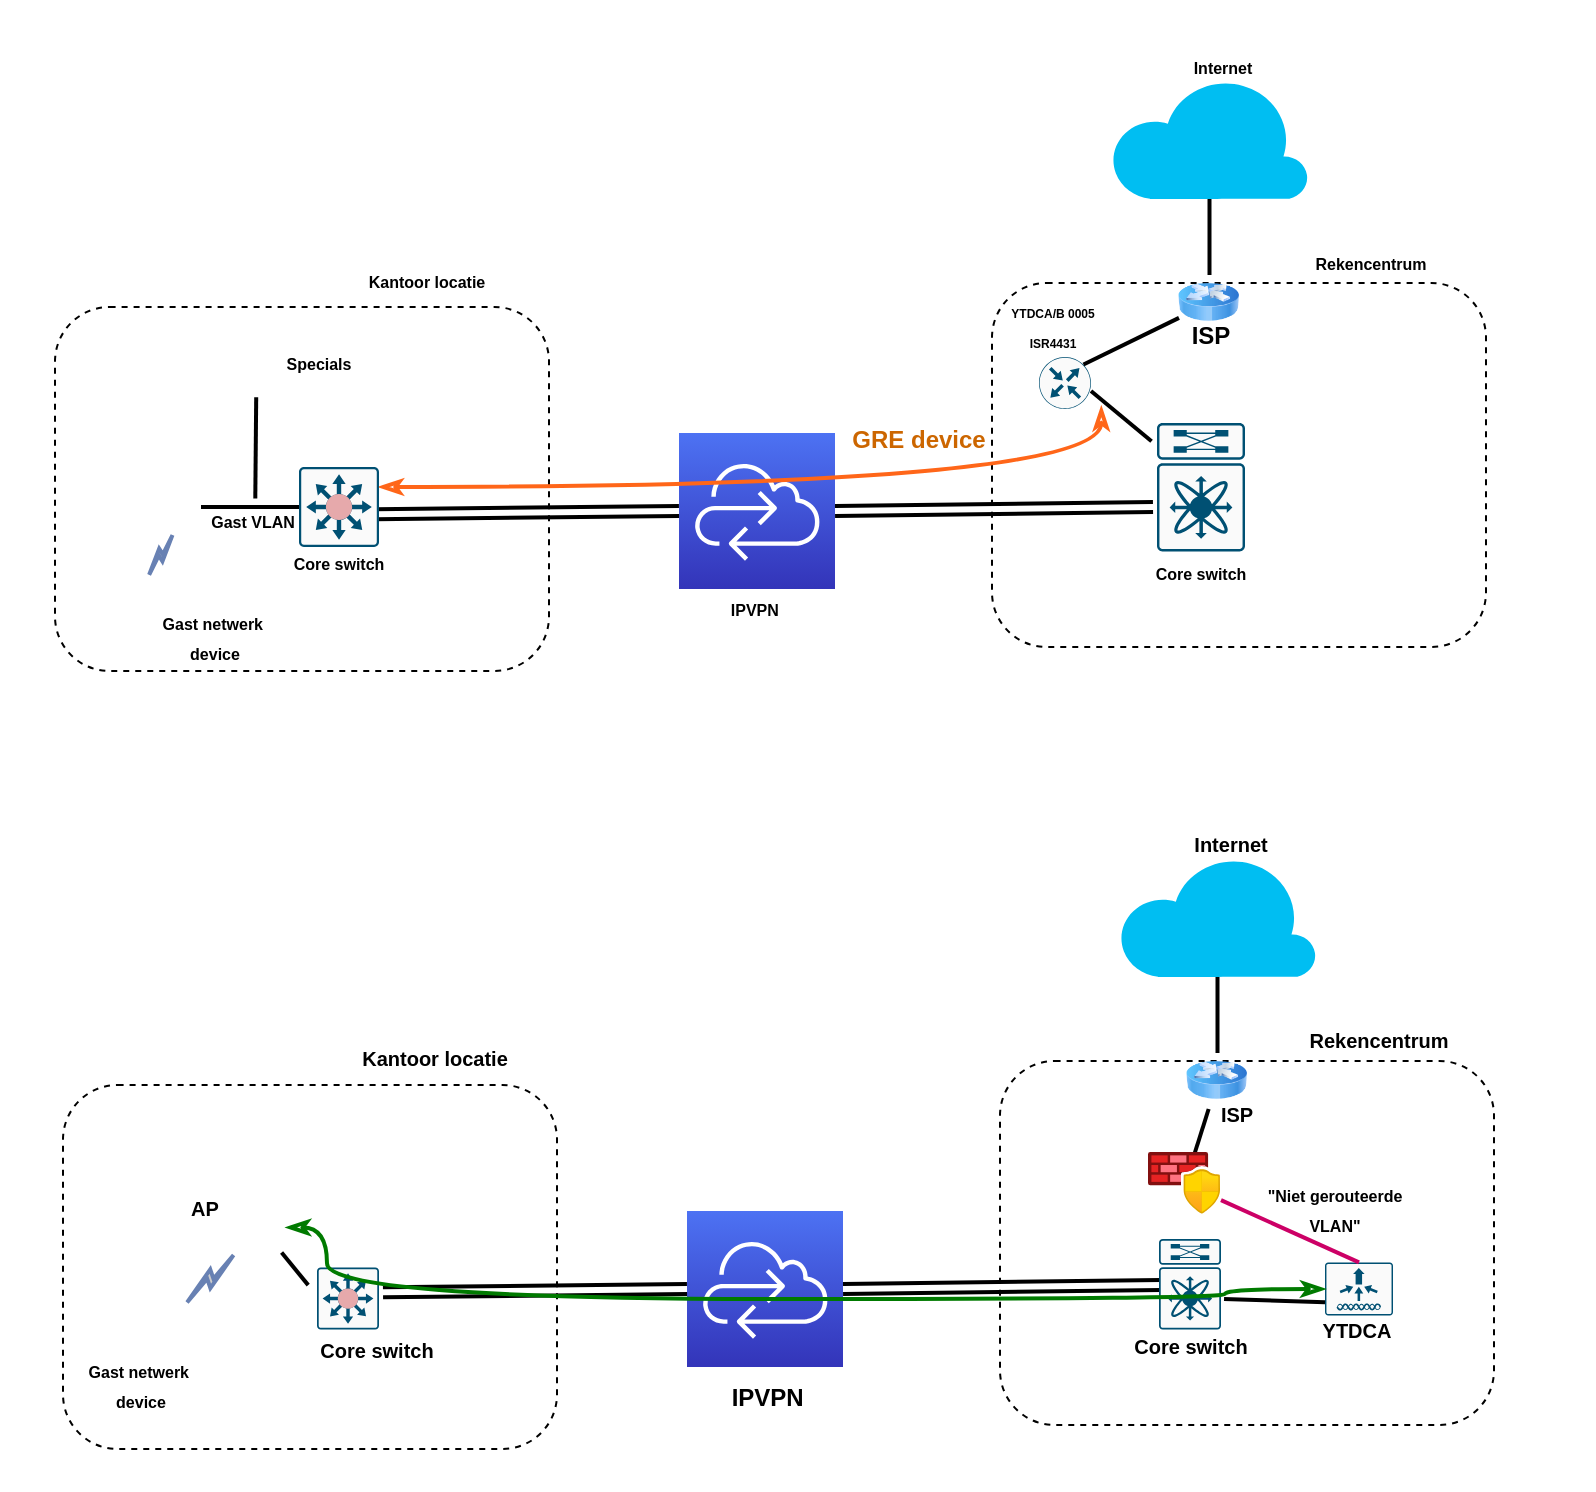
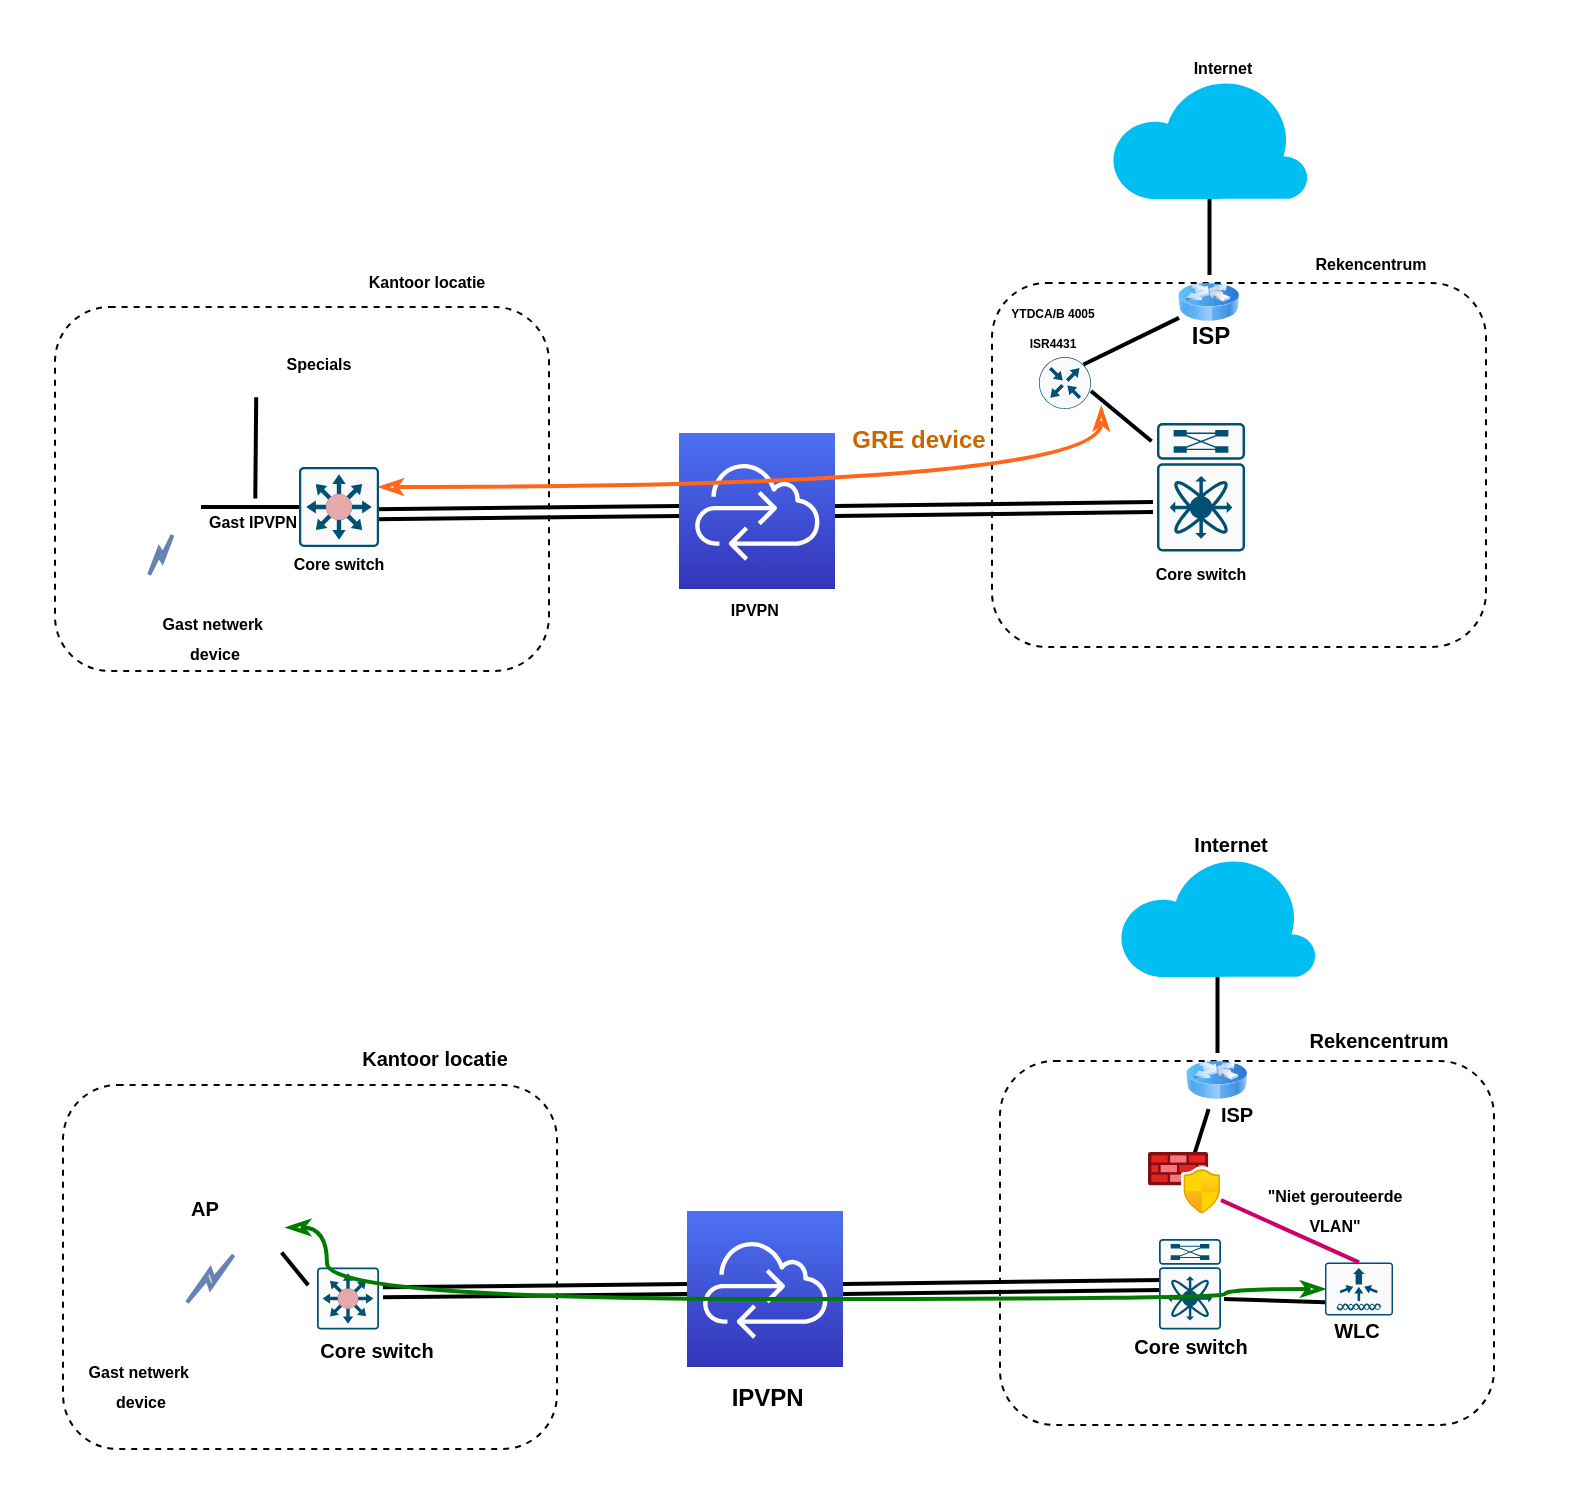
(1054, 325) -> (1054, 325)
(254, 521) -> (254, 521)
(1358, 1331) -> (1358, 1331)
